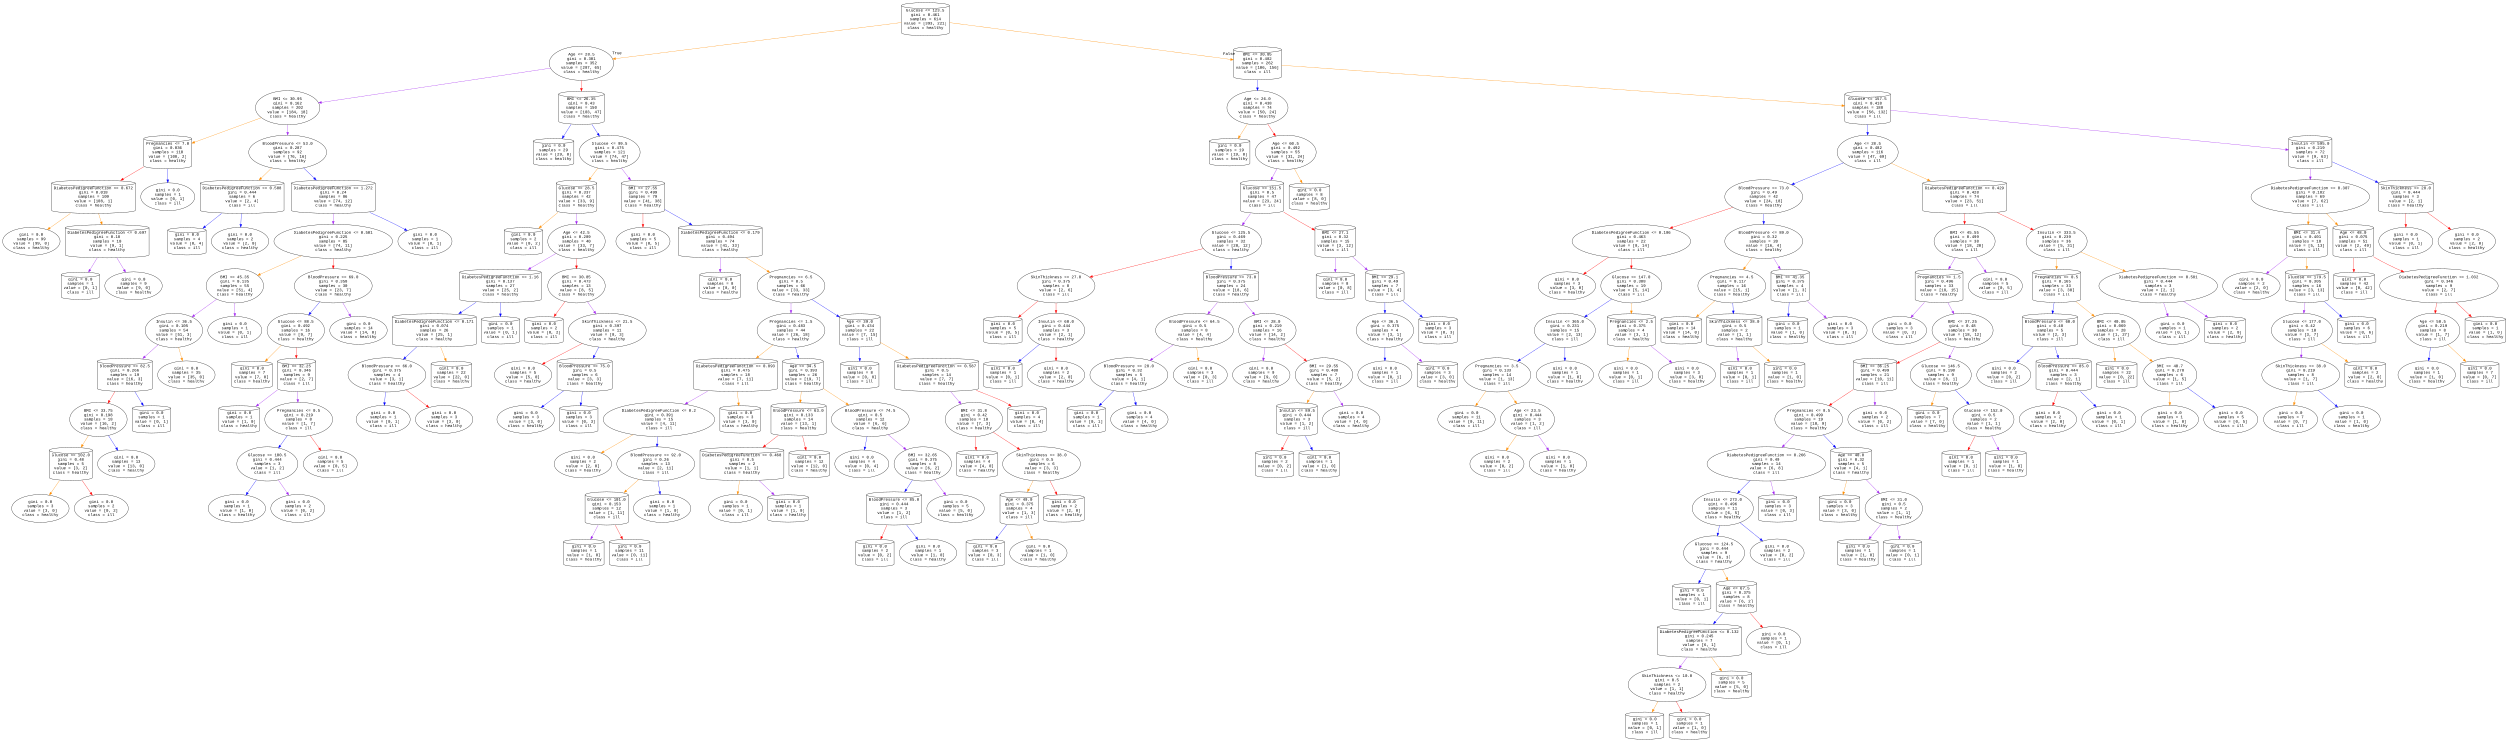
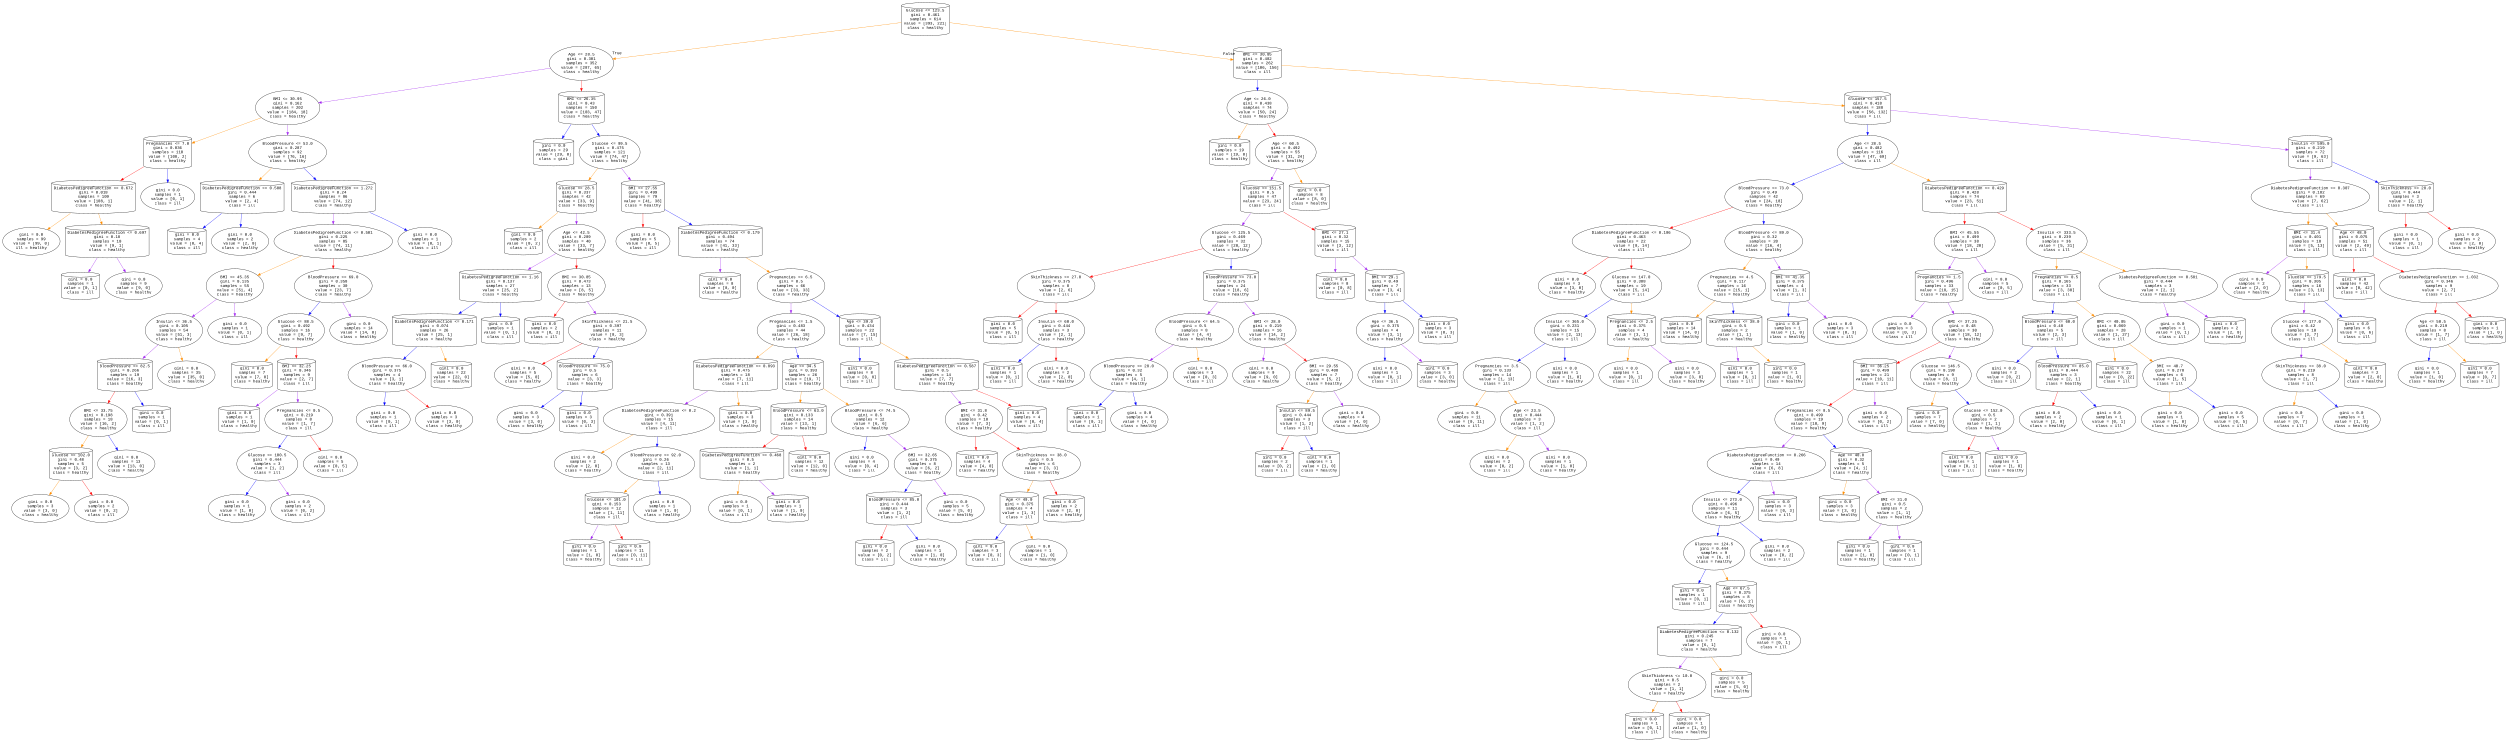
(554, 152) -> (554, 152)
(31, 241) -> (31, 241)
